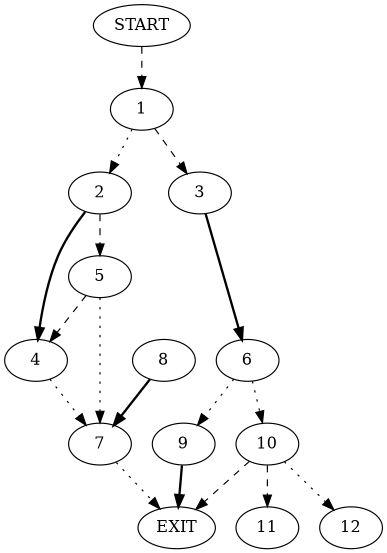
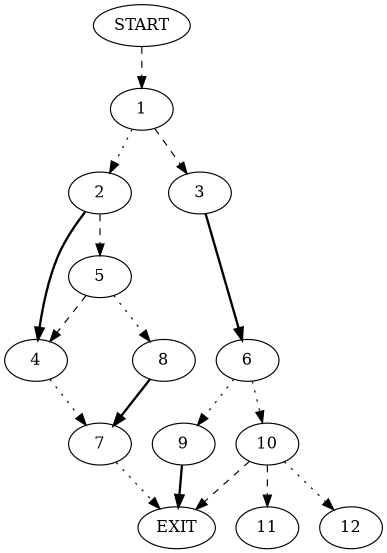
(100, 354) -> (128, 314)
